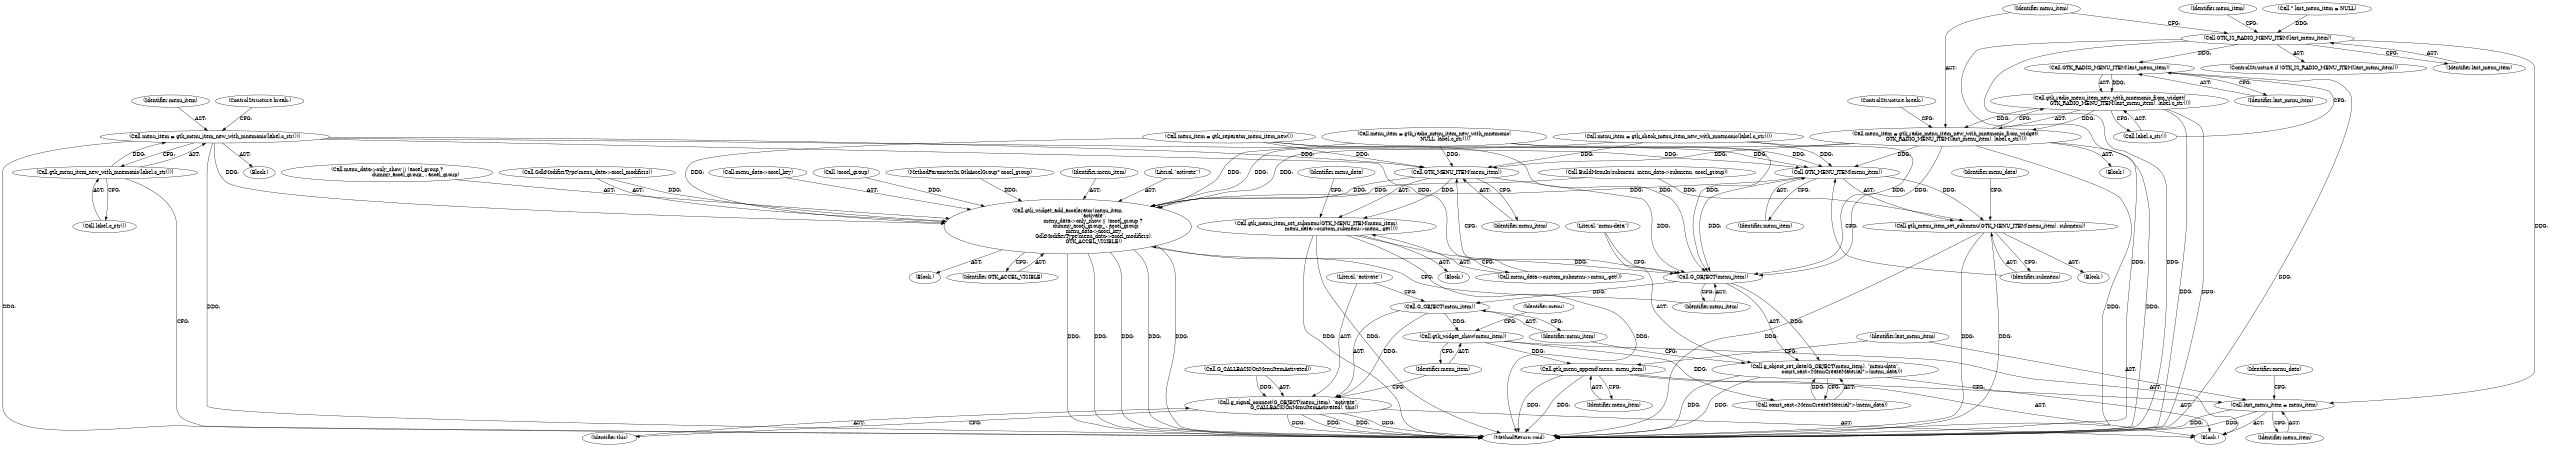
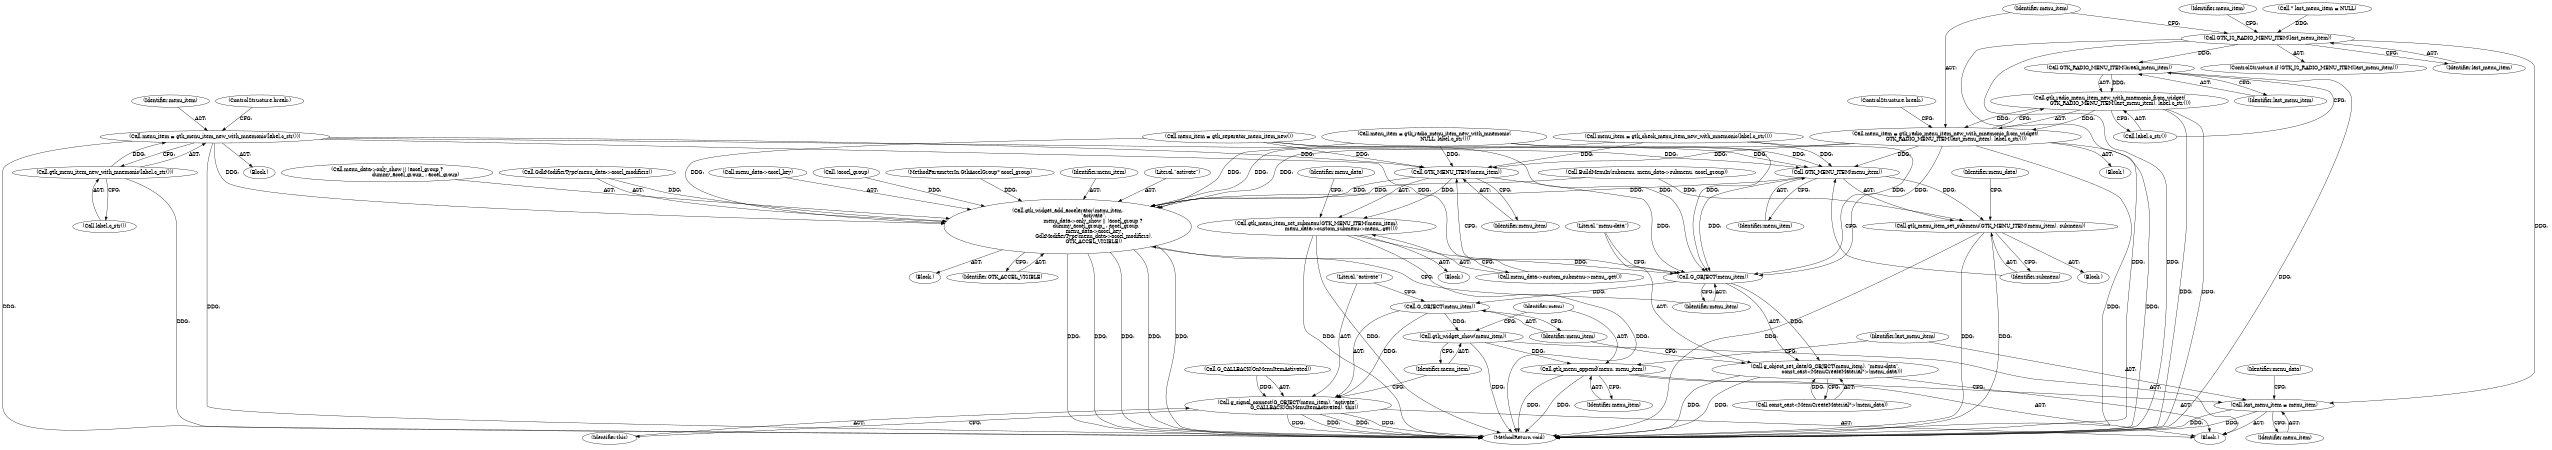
(2109, 68) -> (2109, 68)
(184, 322) -> (184, 322)
none -> (1606, 327)
(1642, 356) -> (1490, 385)
